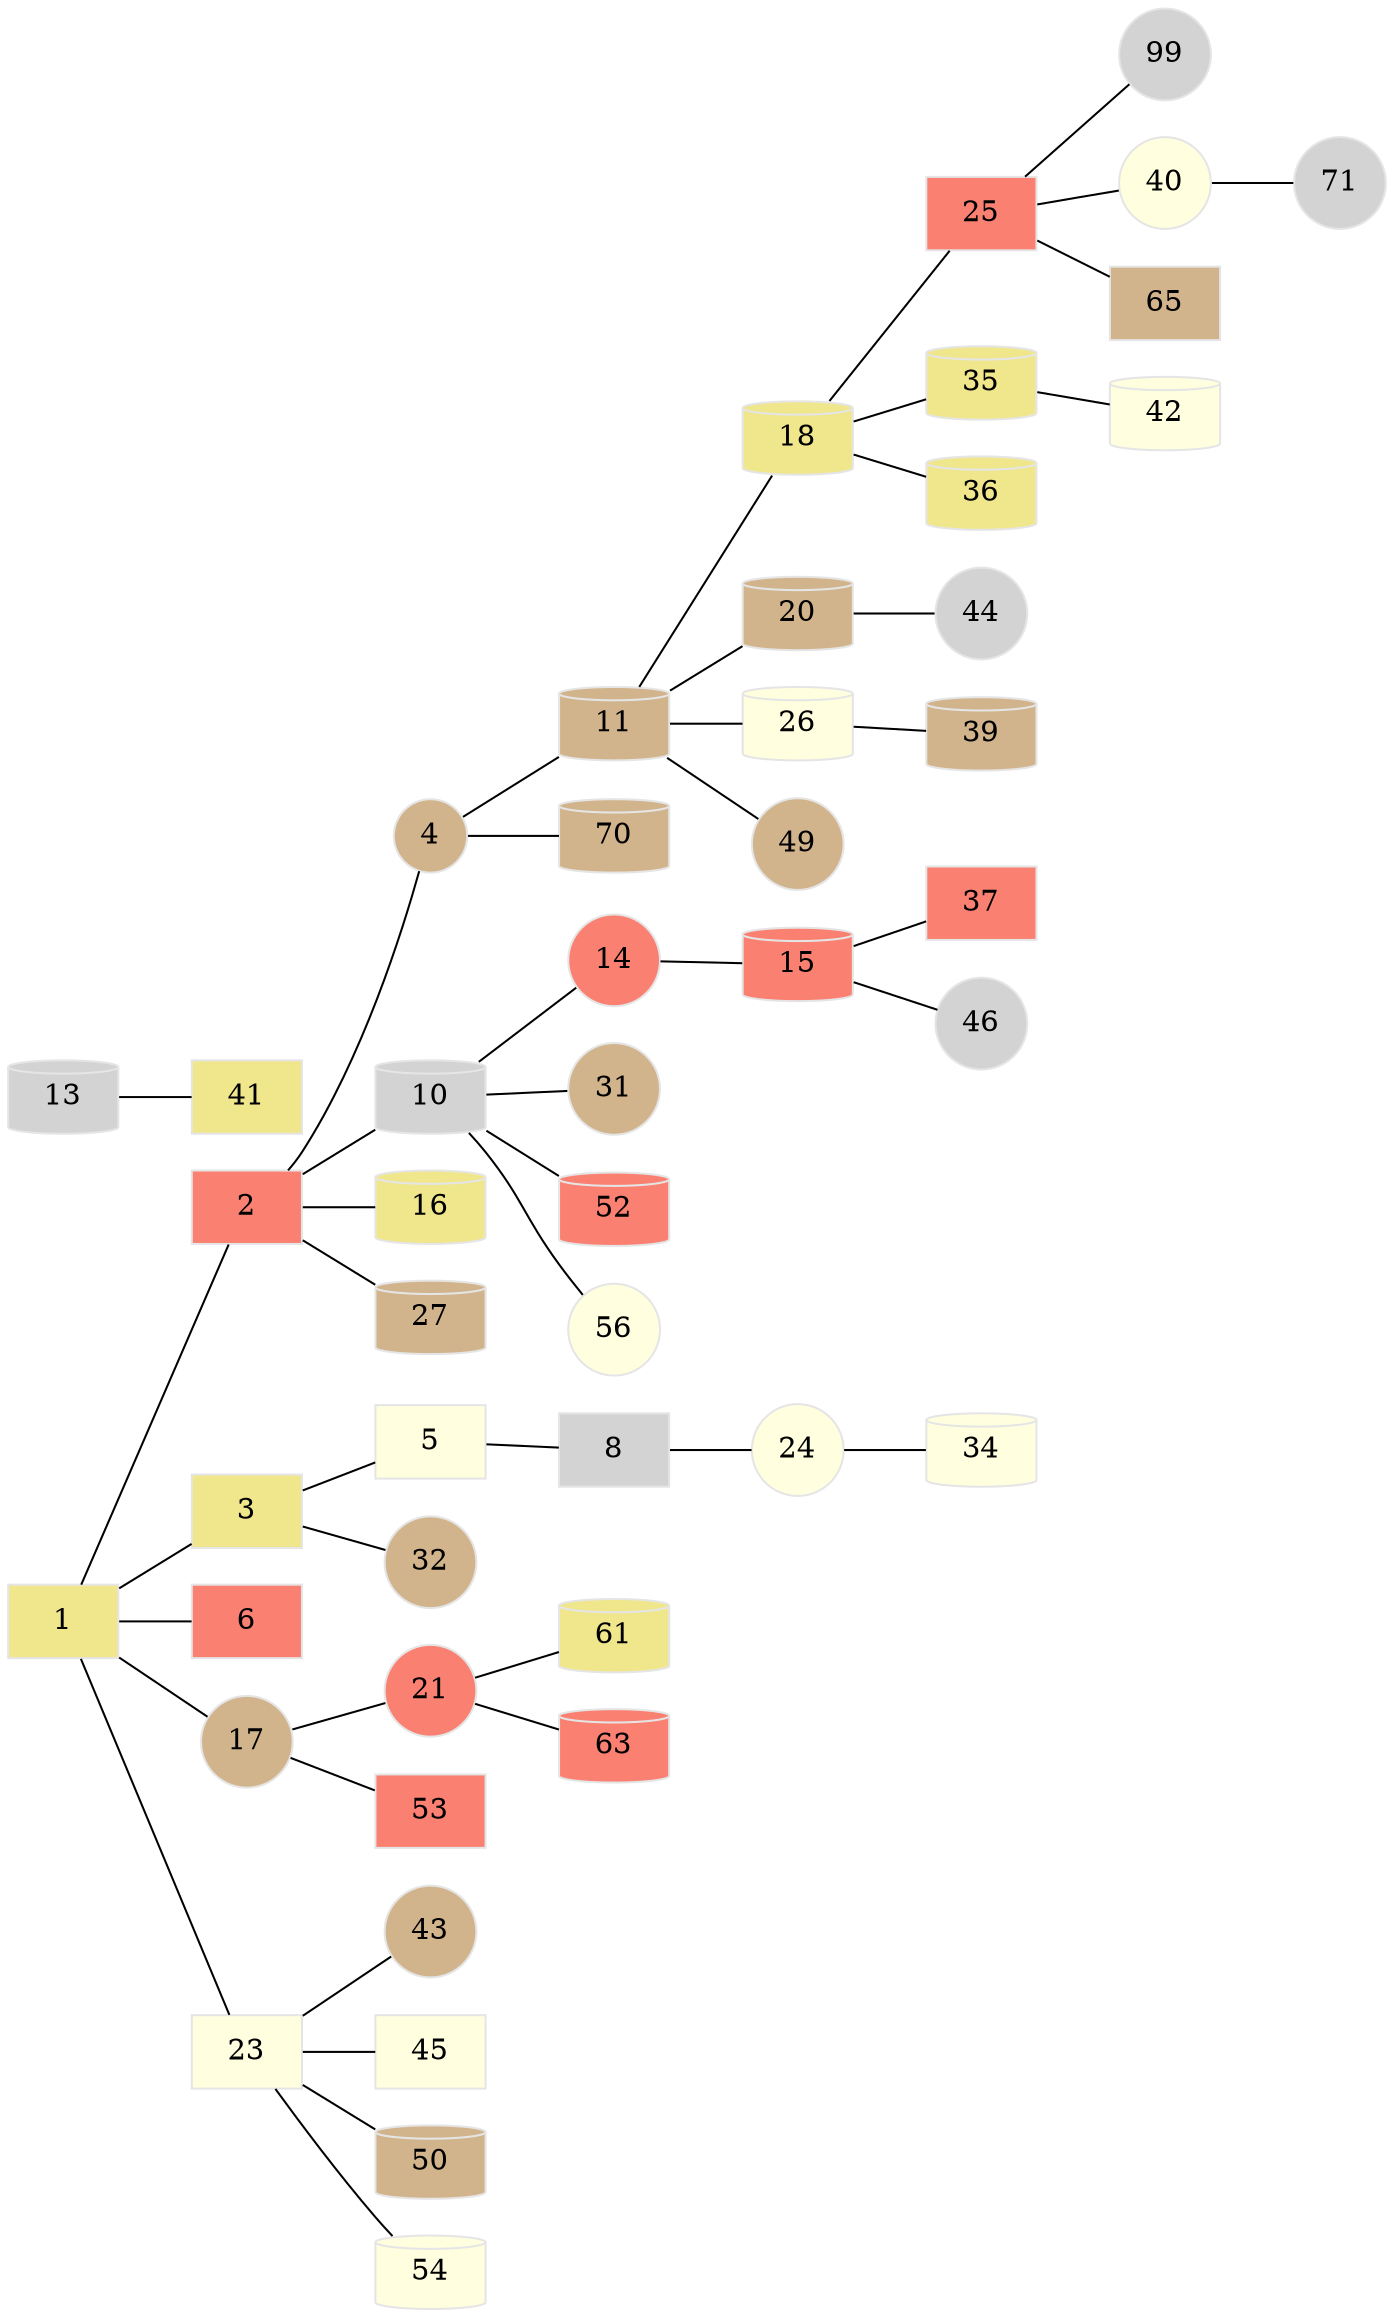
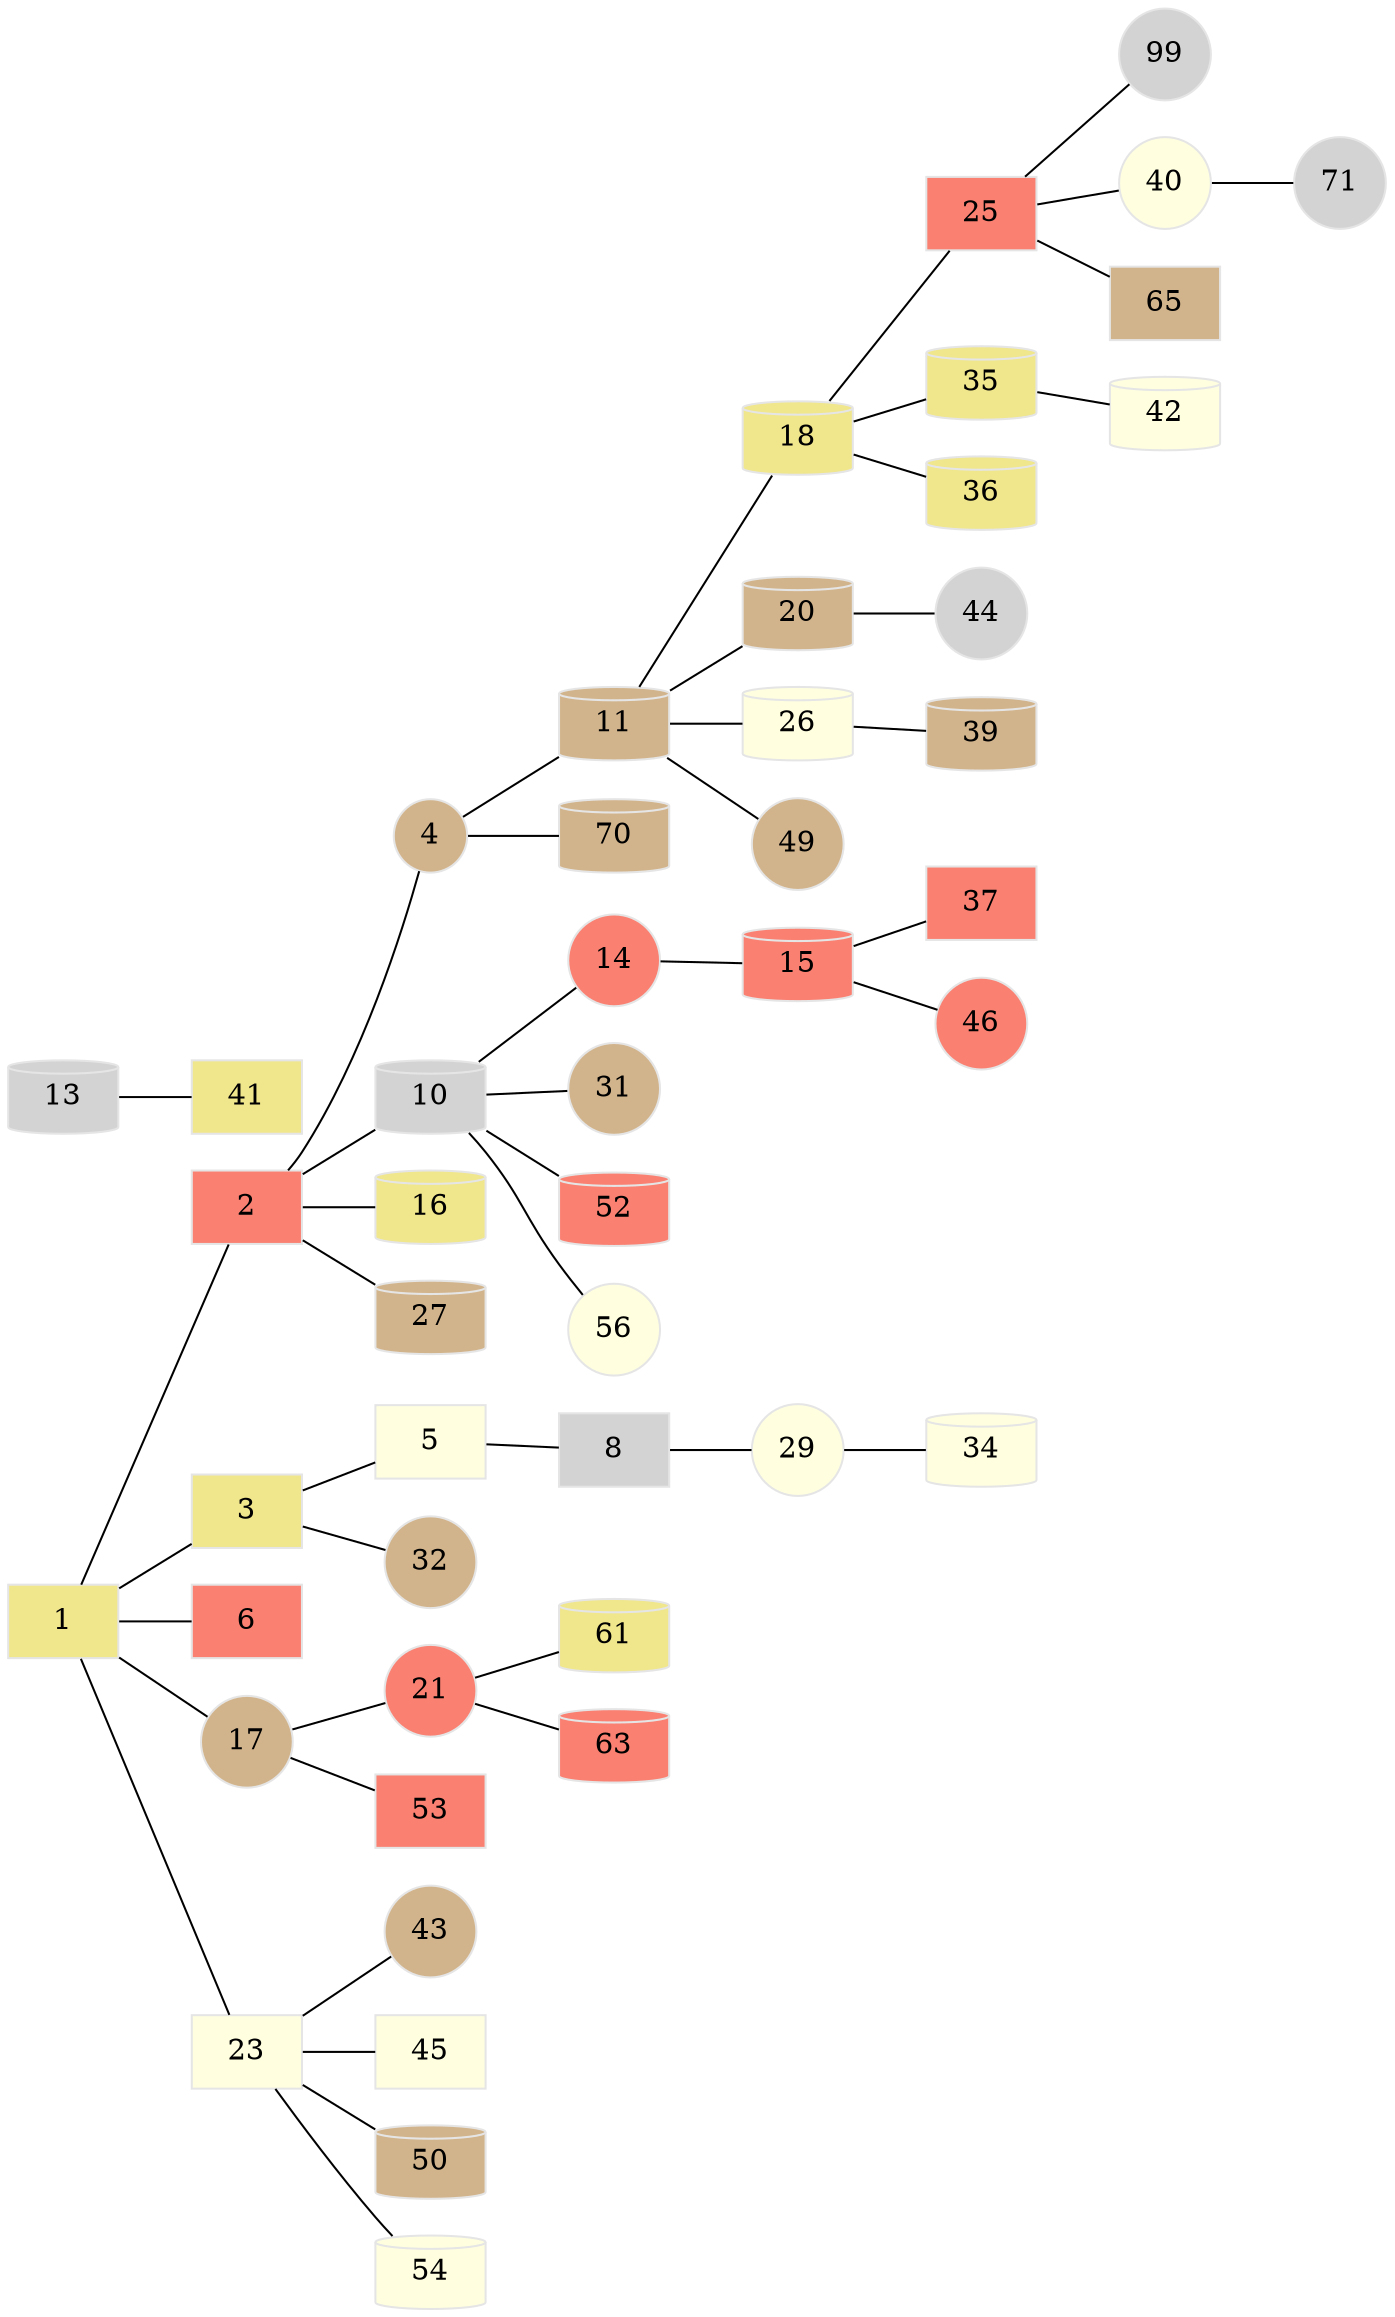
(981, 1024) -> (981, 1024)
(798, 1450) -> (798, 1450)
